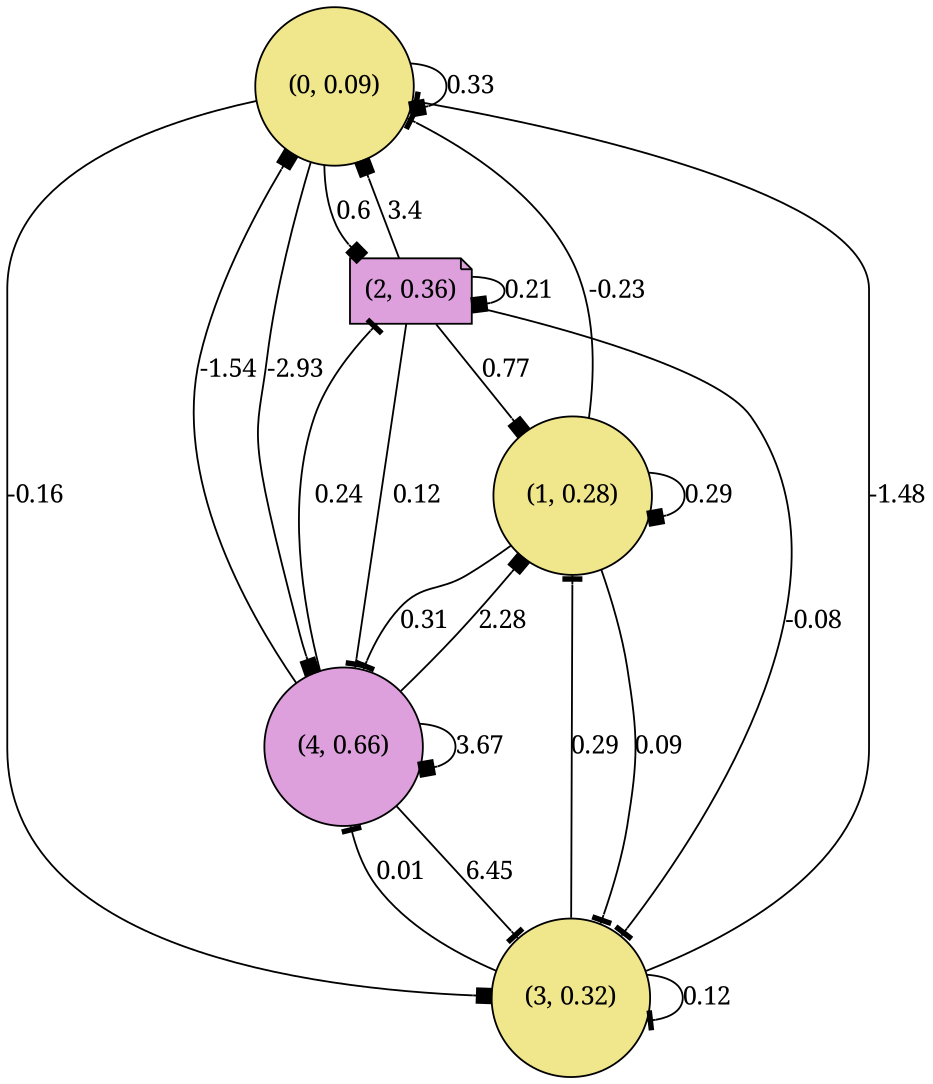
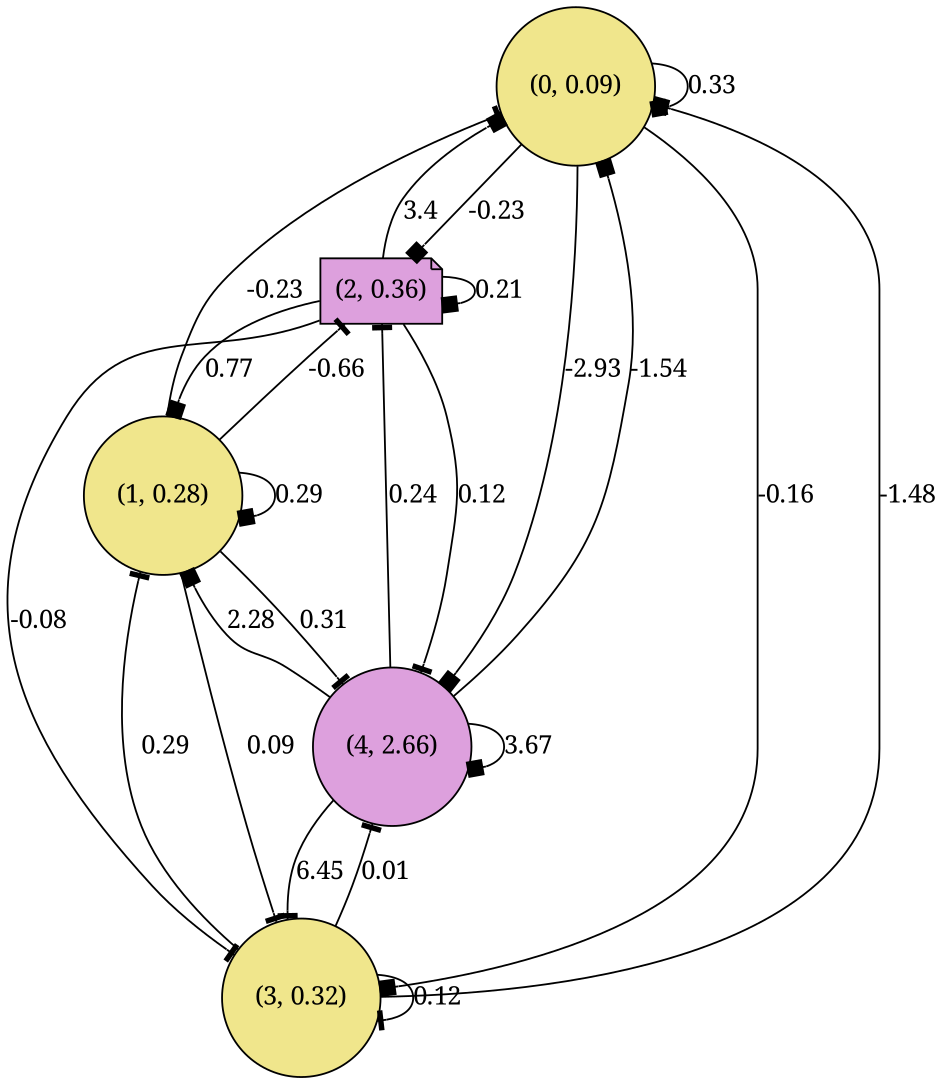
(354, 212) -> (497, 212)
none -> (278, 385)
(869, 435) -> (879, 677)
(344, 747) -> (392, 747)
